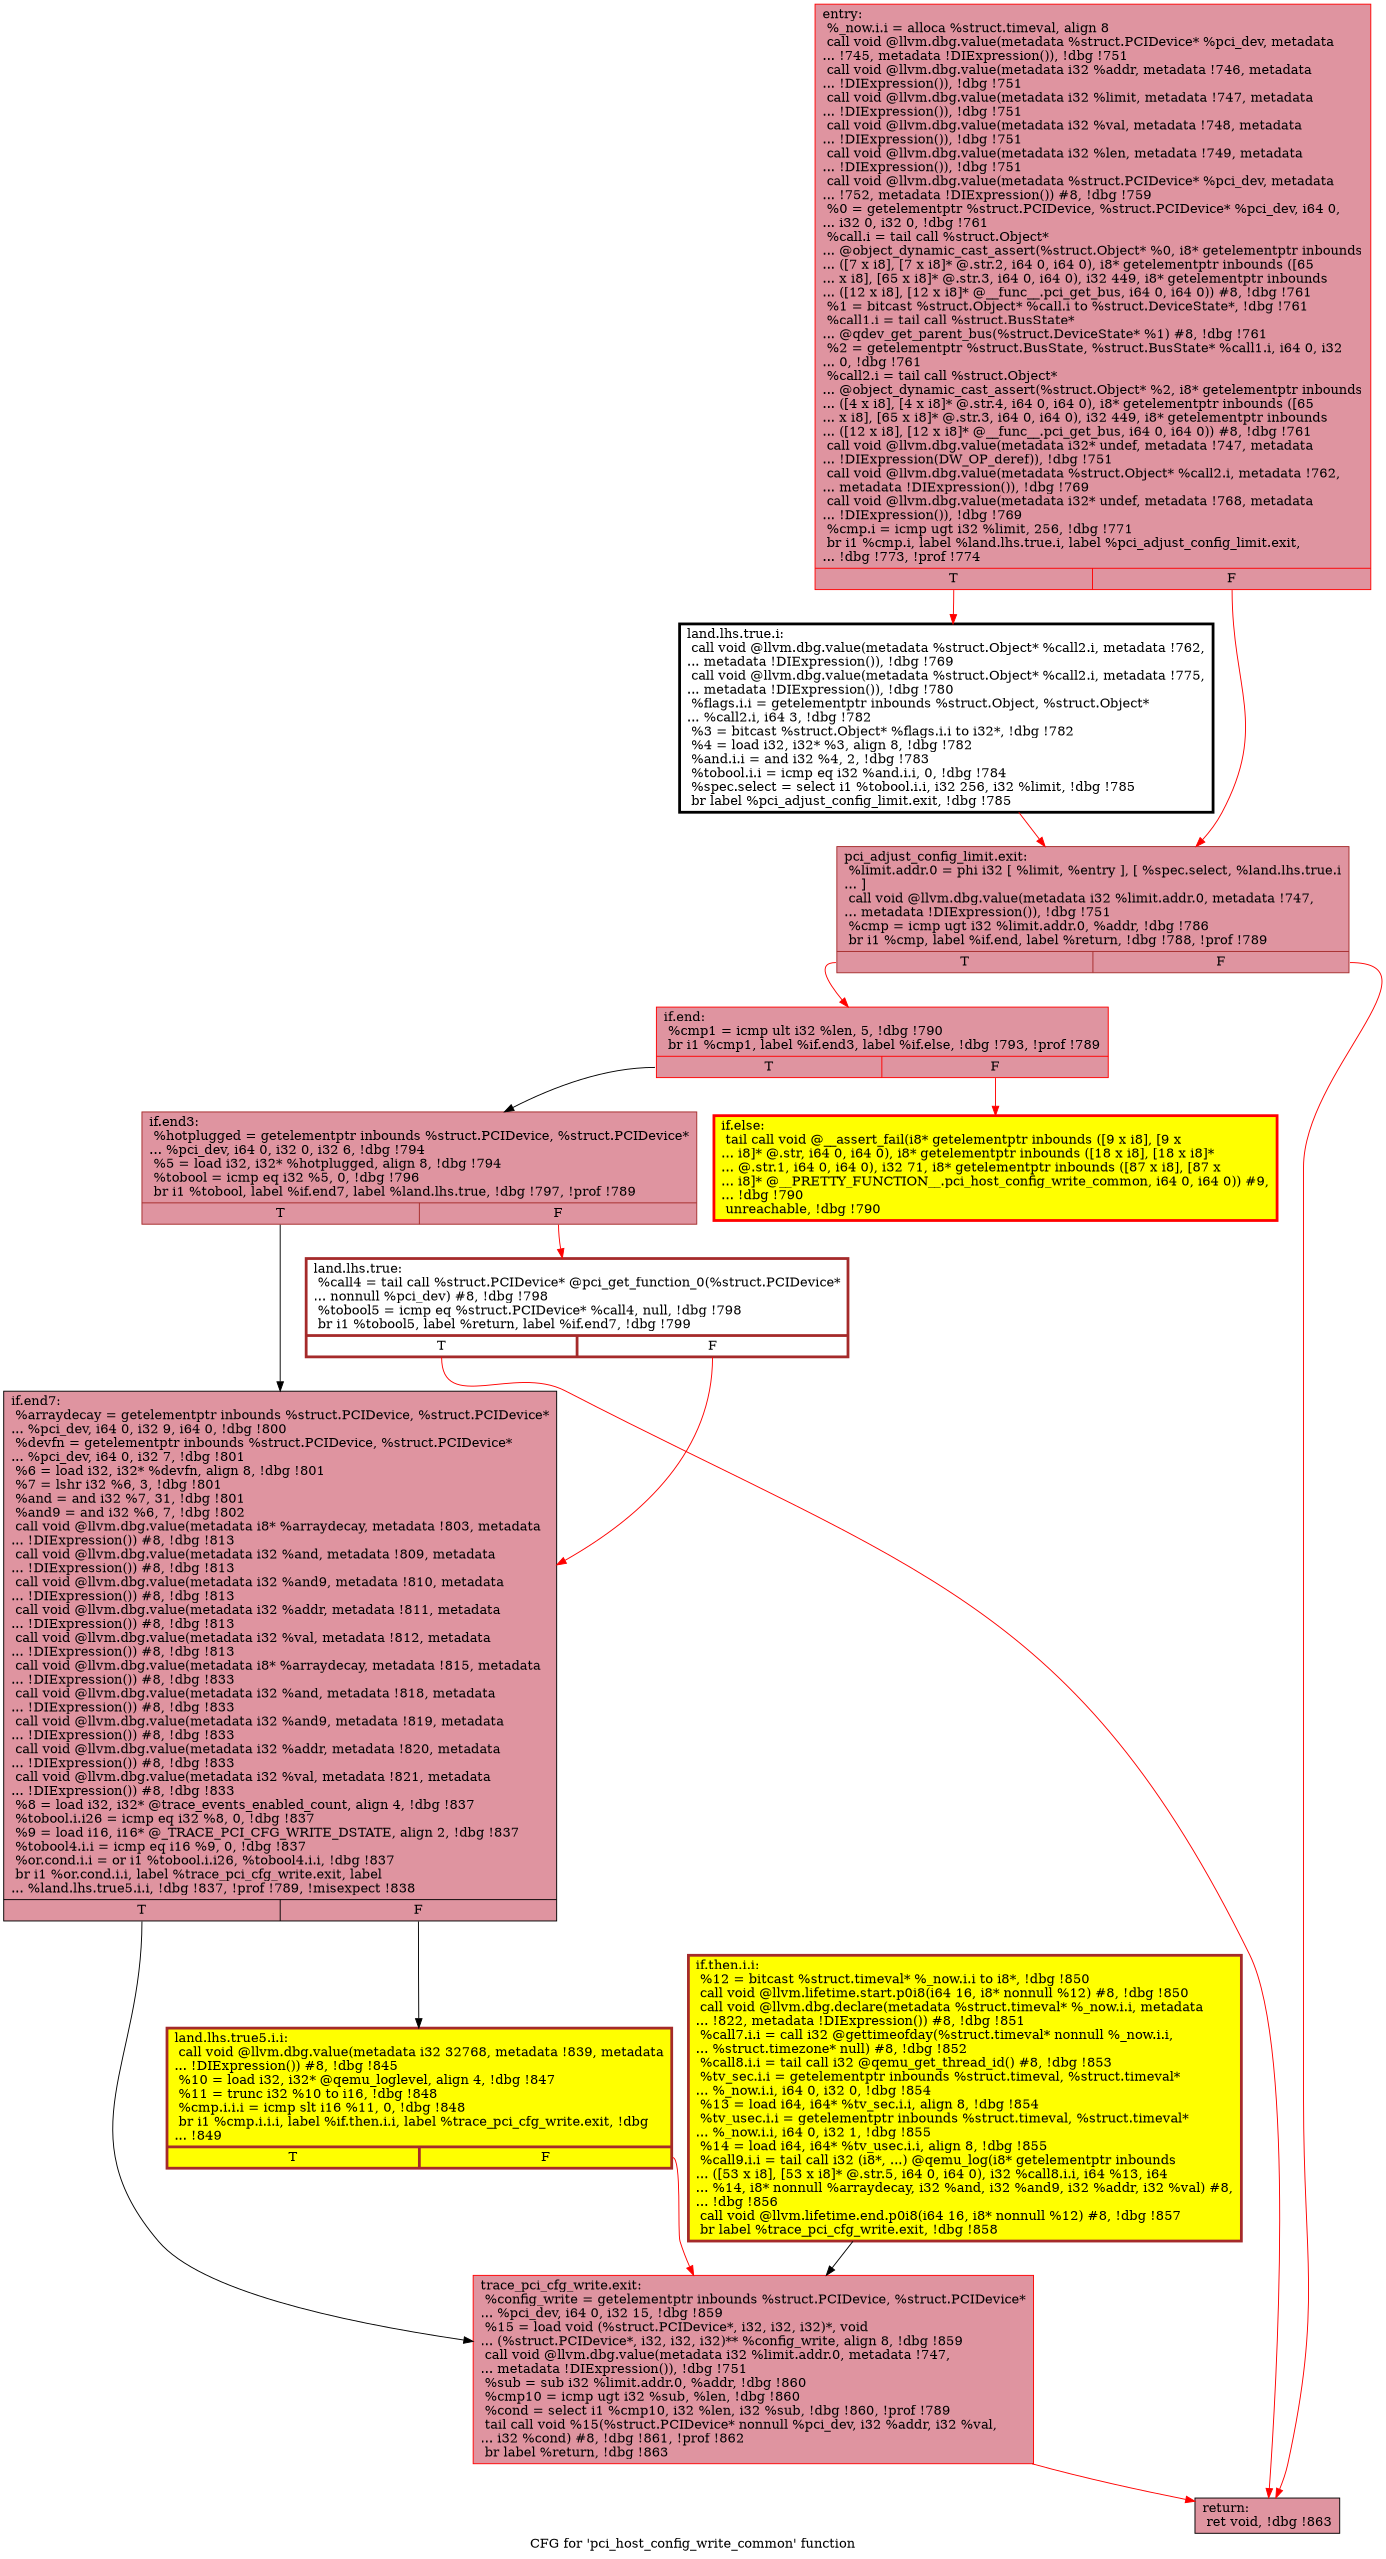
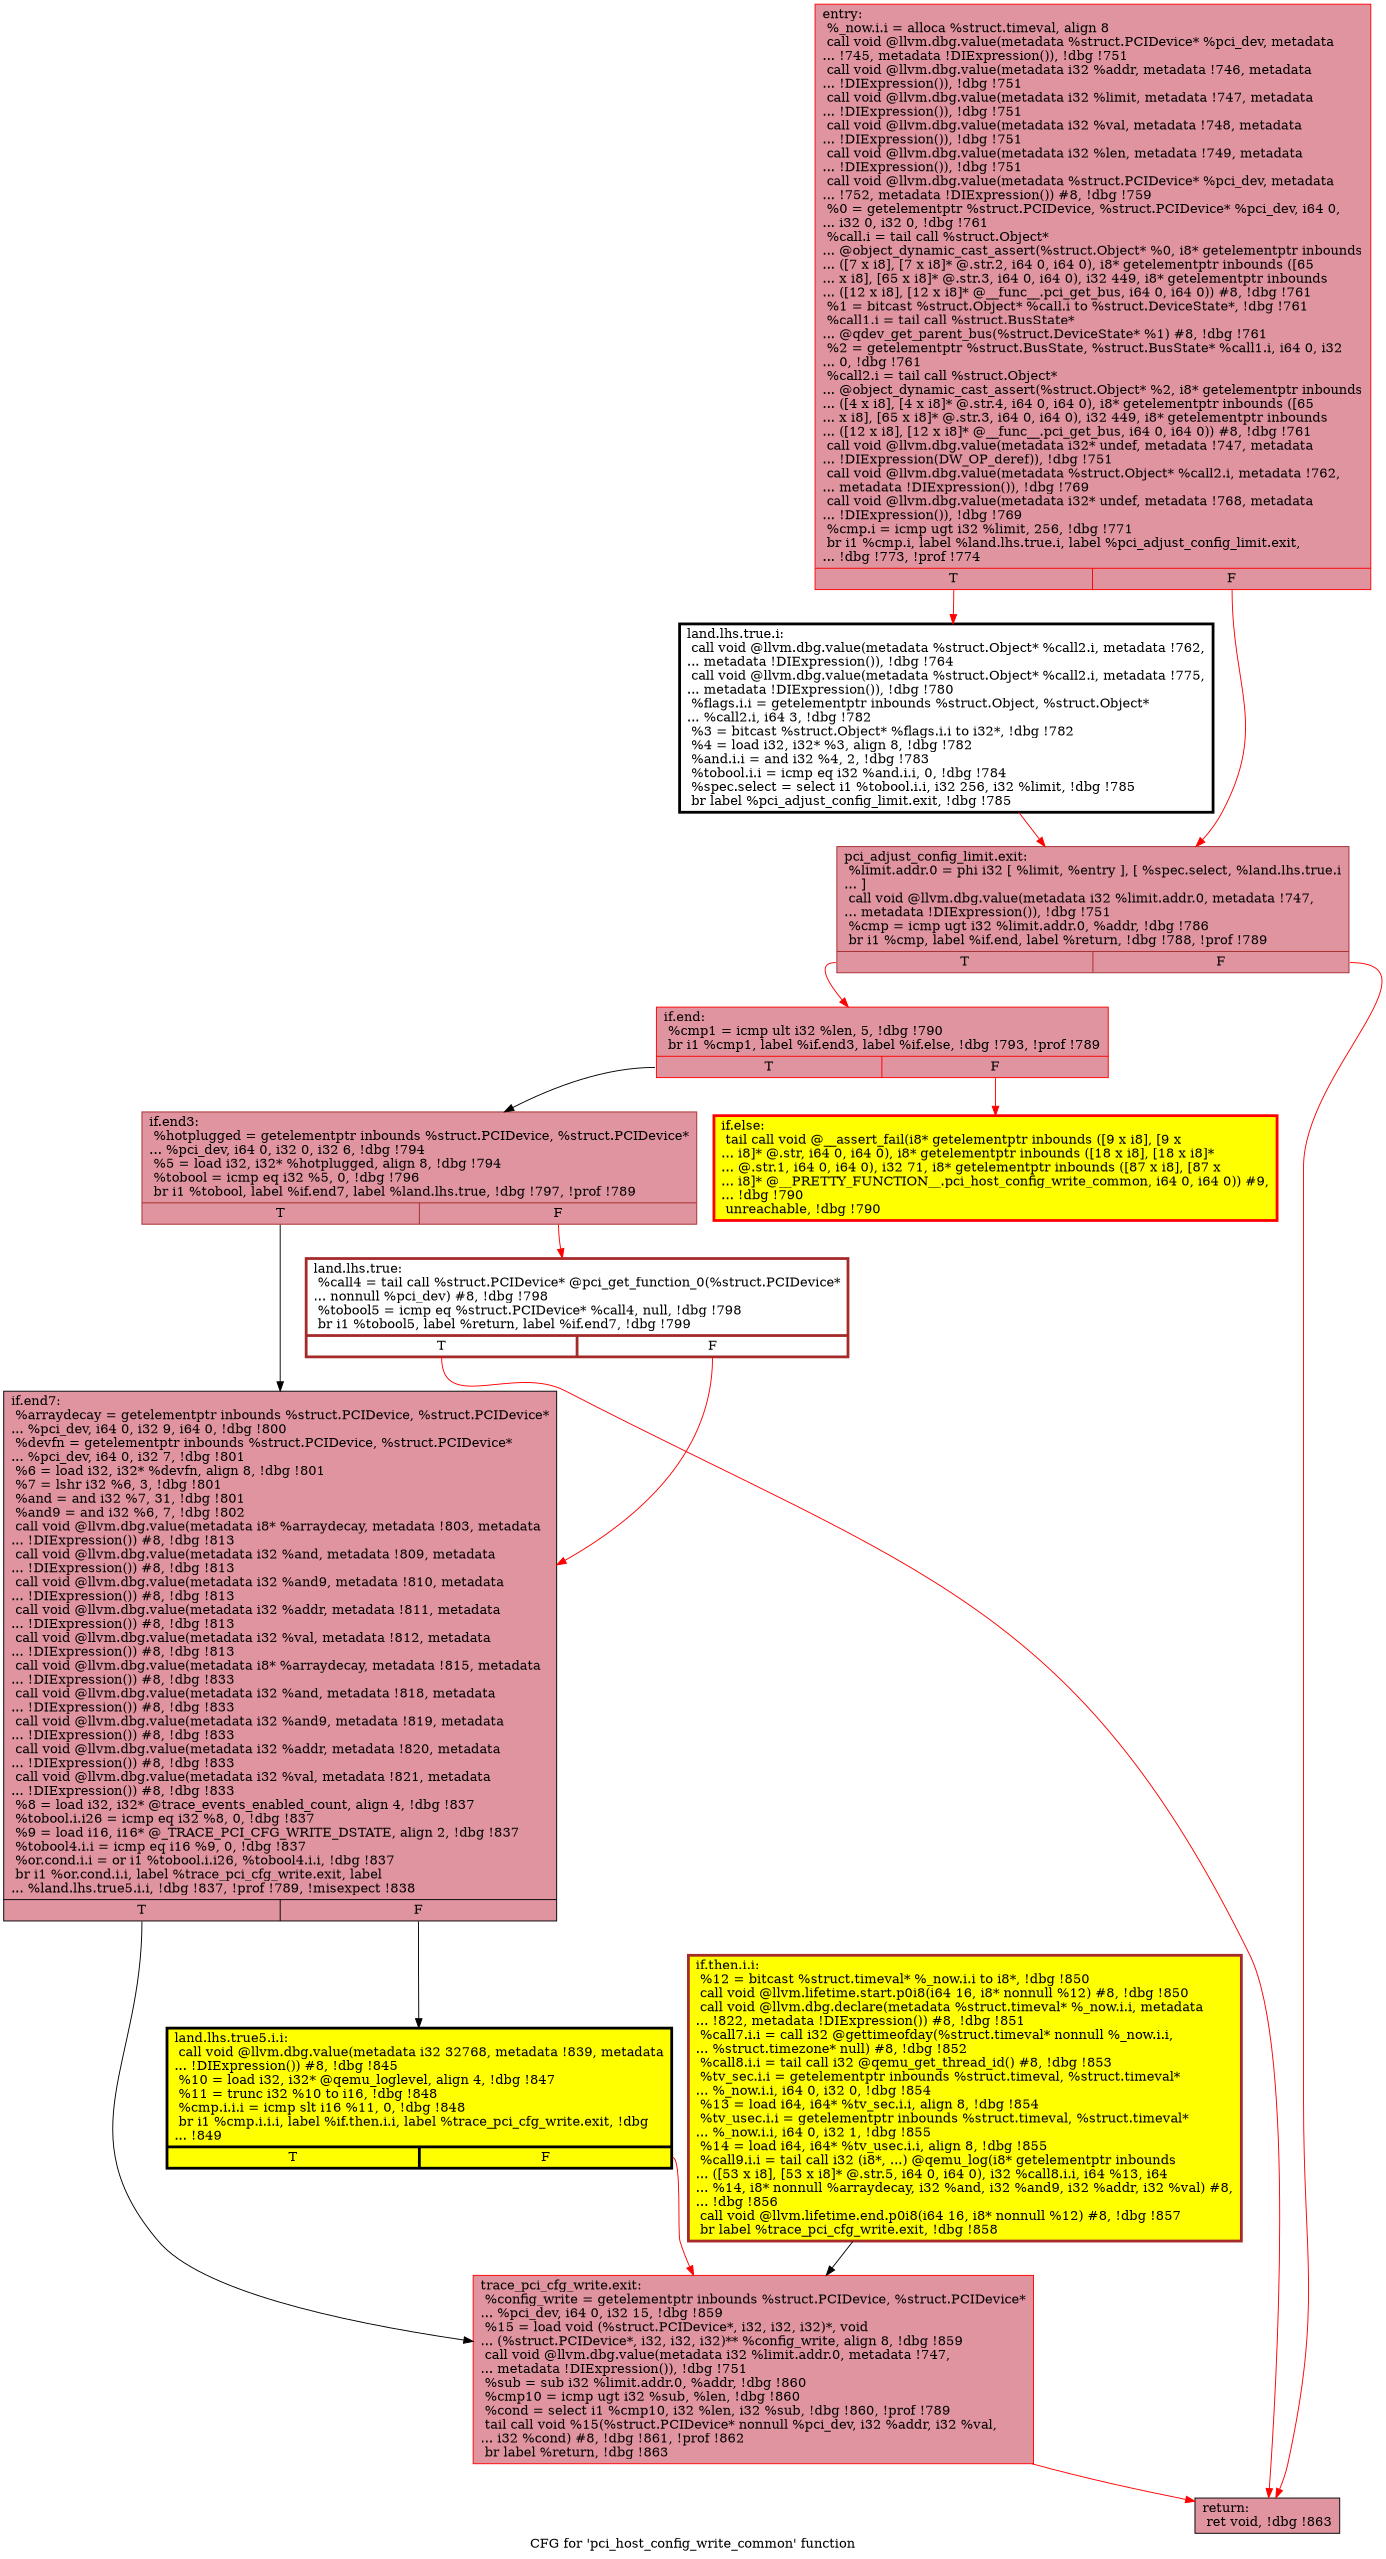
(821, 662) -> (821, 662)
(419, 2098) -> (419, 2098)
